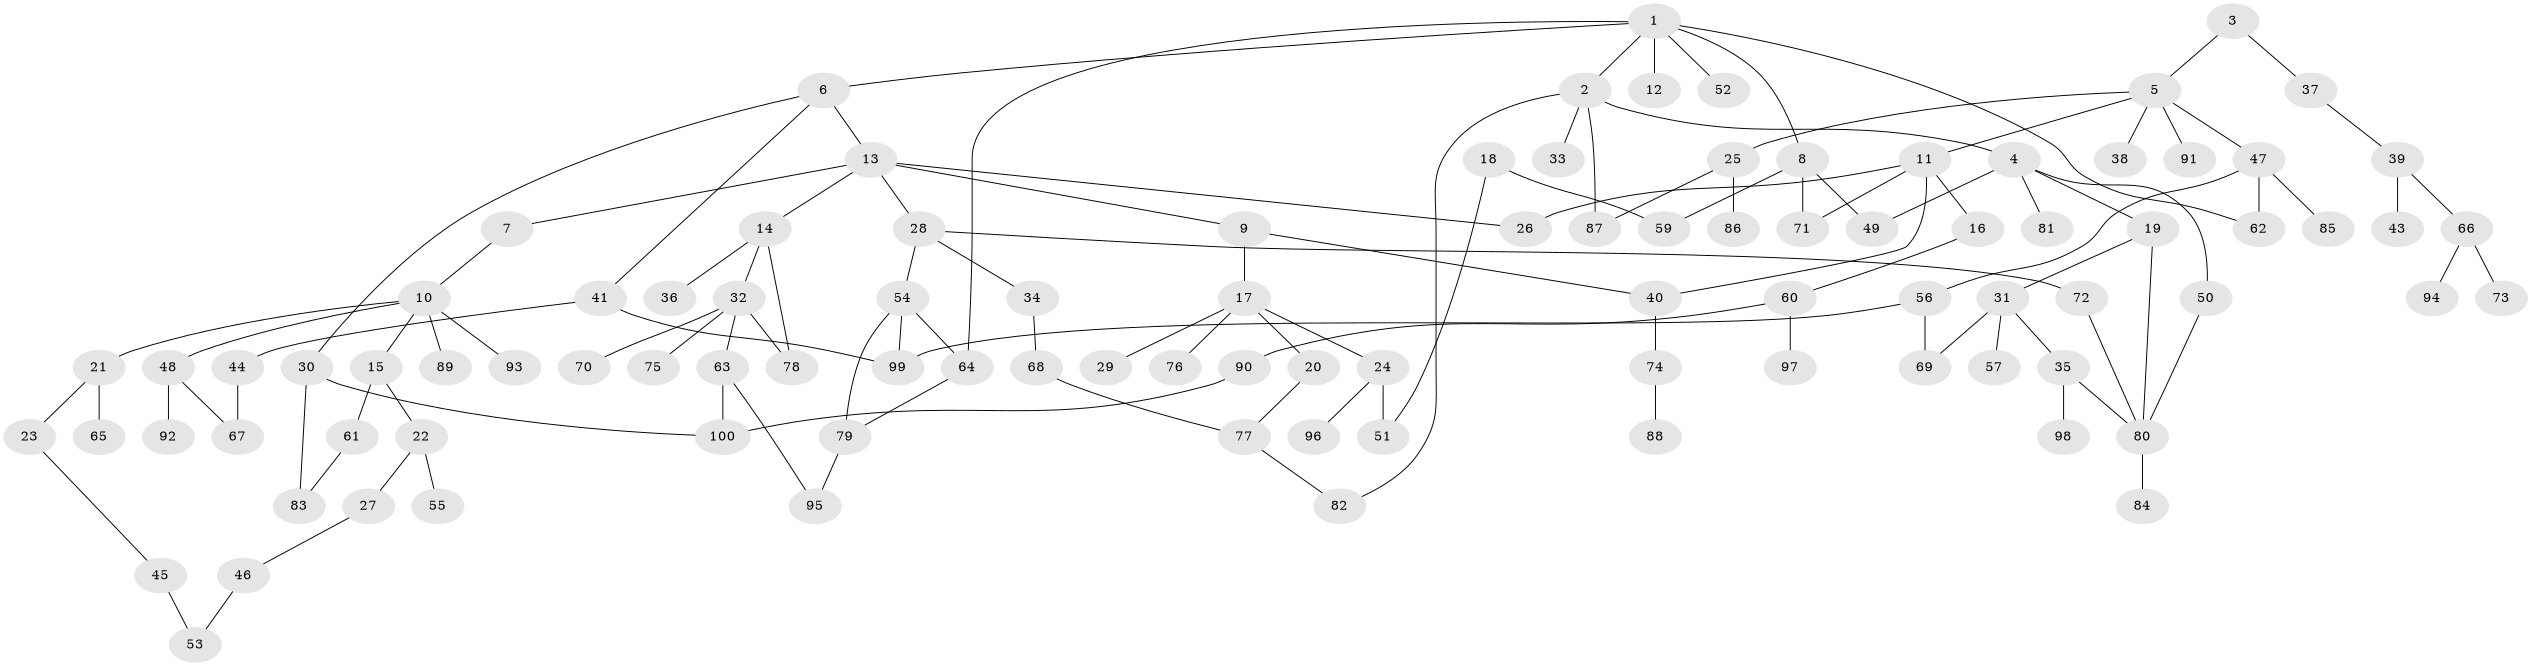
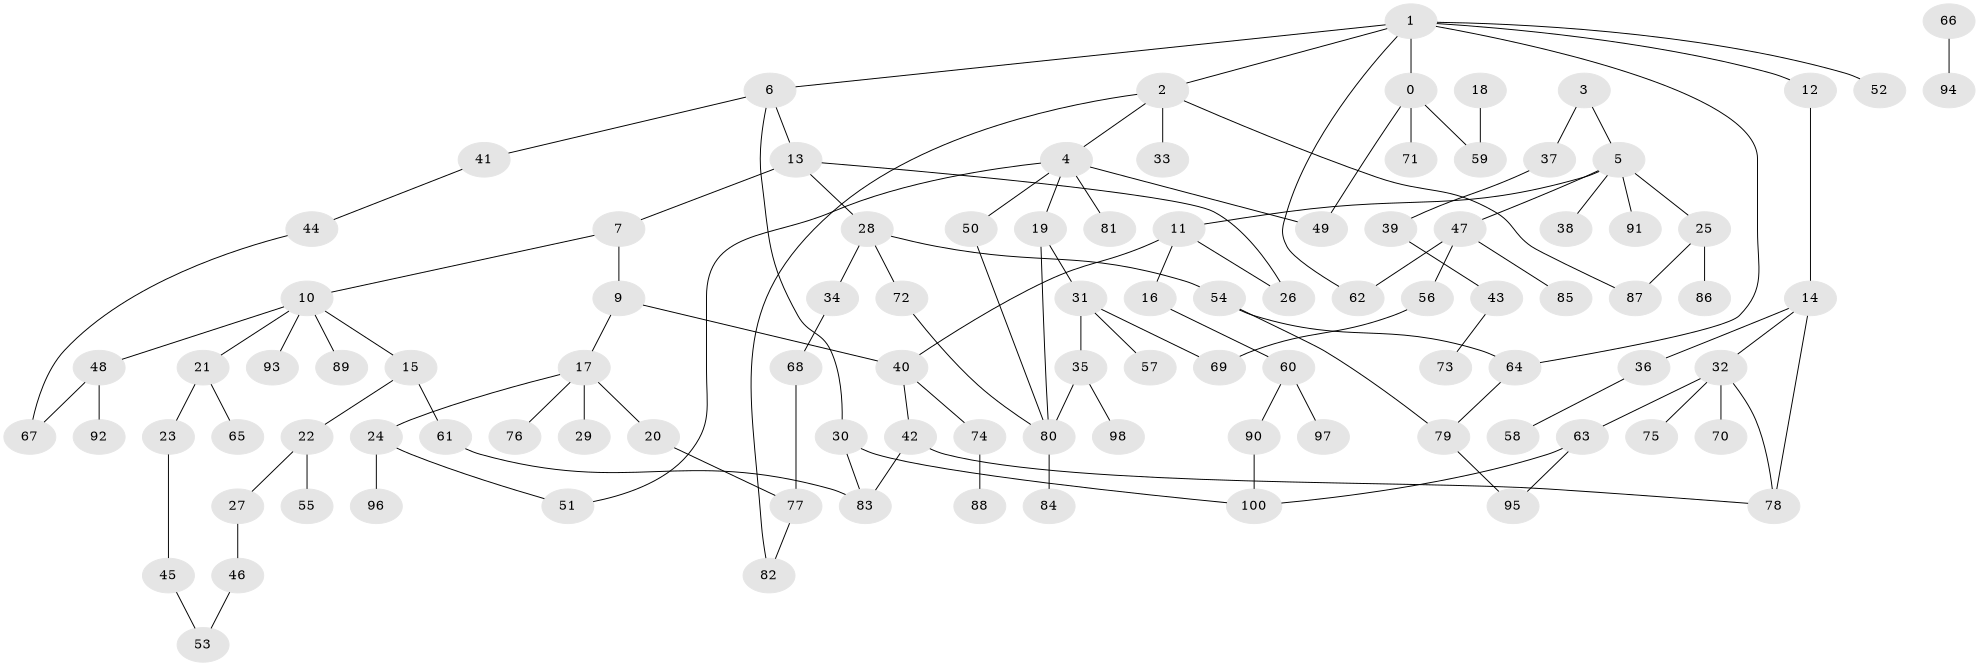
(1803, 160) -> (1411, 90)
(818, 194) -> (1810, 194)
(1058, 194) -> (619, 264)
(1864, 194) -> none
(2432, 194) -> none
(2484, 264) -> (1471, 333)
(1450, 303) -> (729, 249)
(898, 368) -> none
none -> (911, 437)
none -> (1513, 437)
